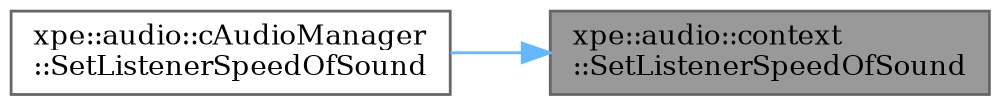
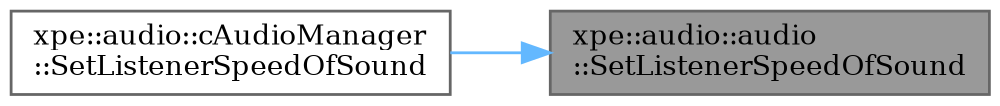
(770, 53) -> (770, 53)
